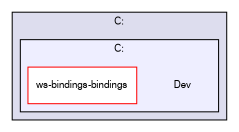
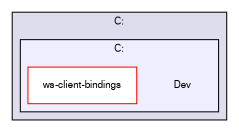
(82, 85) -> (82, 85)
